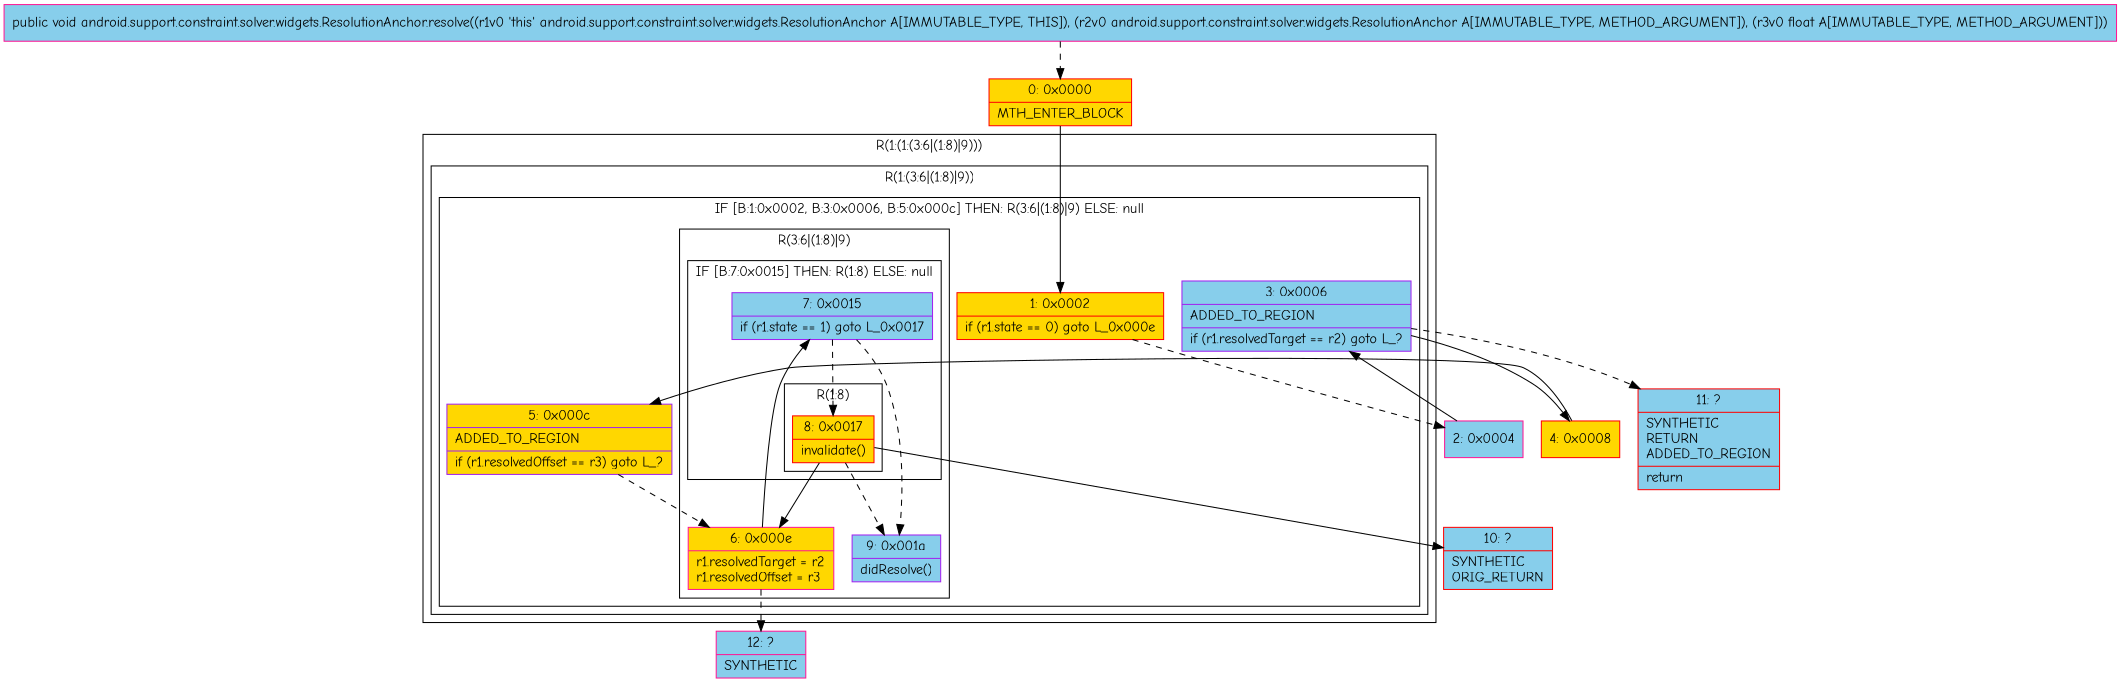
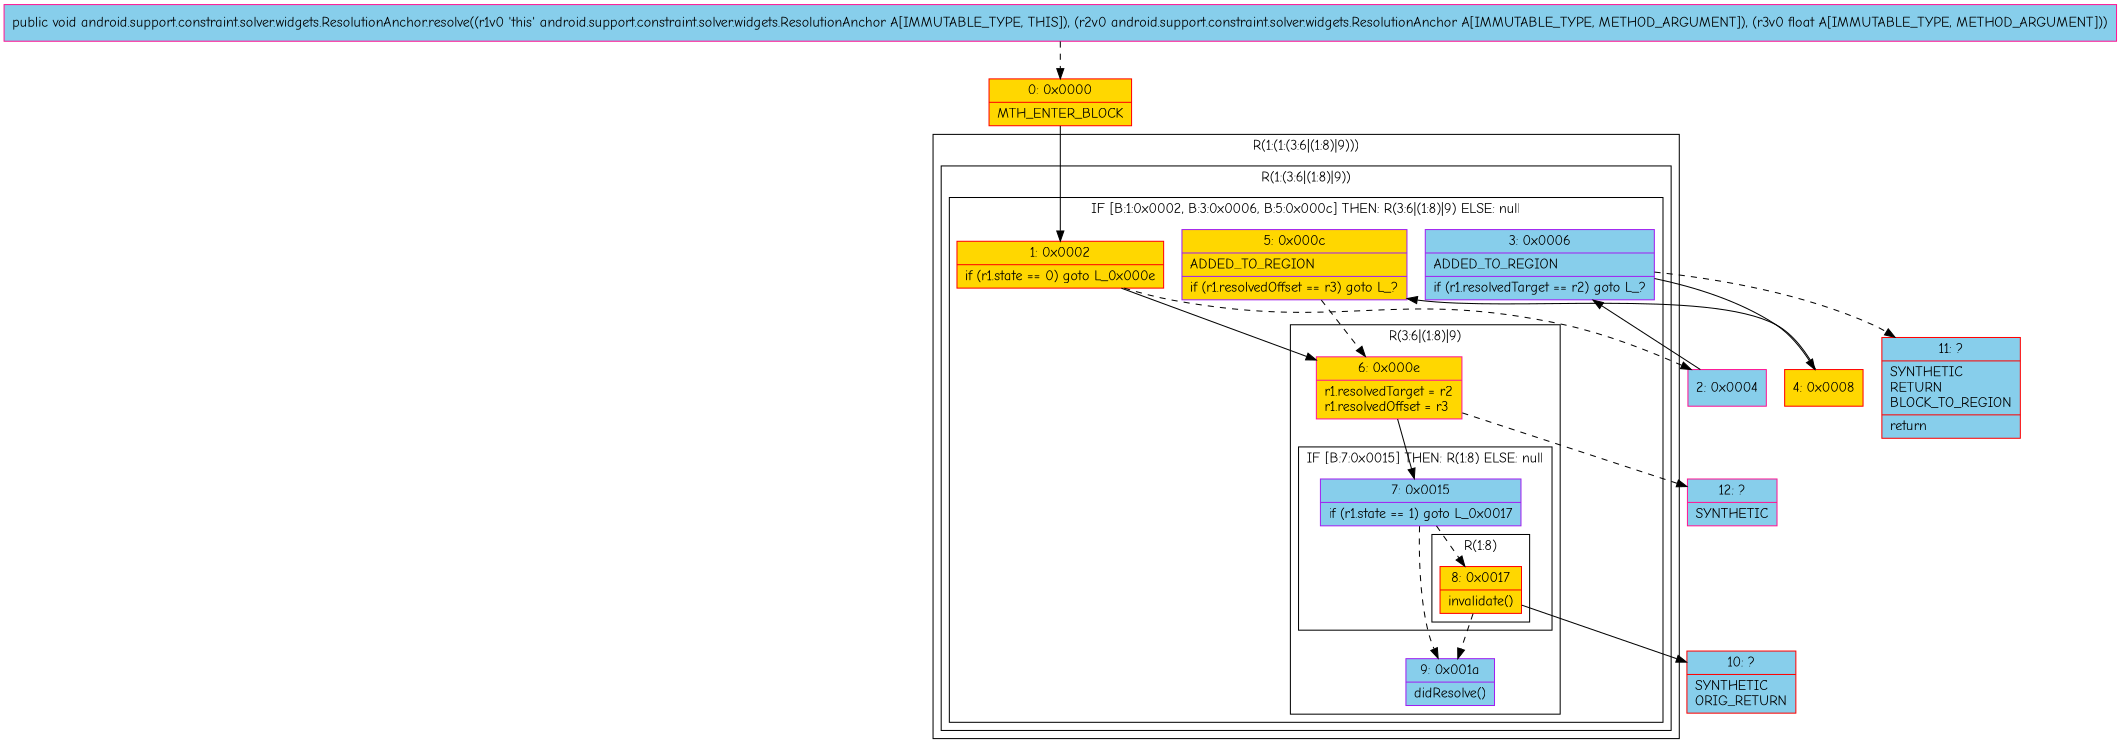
(1709, 454) -> (1951, 403)
(802, 491) -> (1214, 322)
